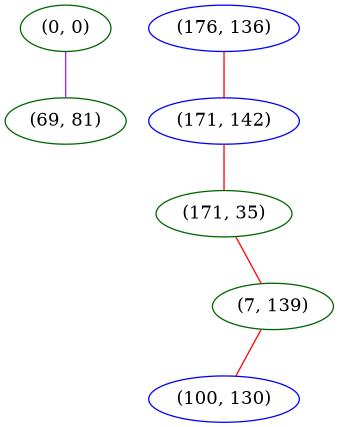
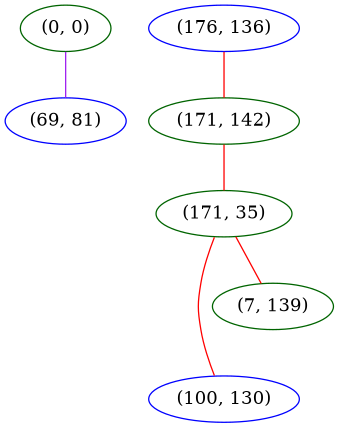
(66, 121) -> (66, 121)
(224, 121) -> (224, 121)
(248, 353) -> (198, 306)
